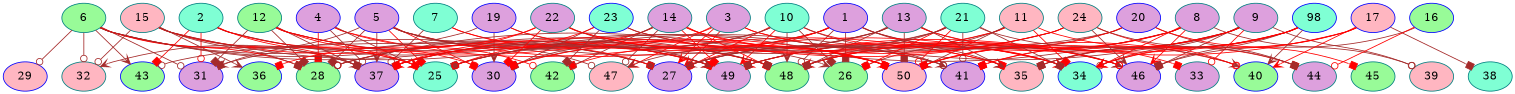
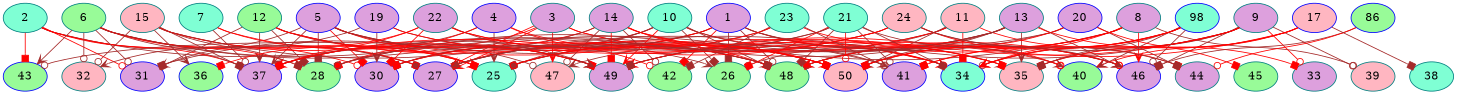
(611, 18) -> (787, 18)
(1432, 18) -> (1373, 18)
(25, 77) -> none
